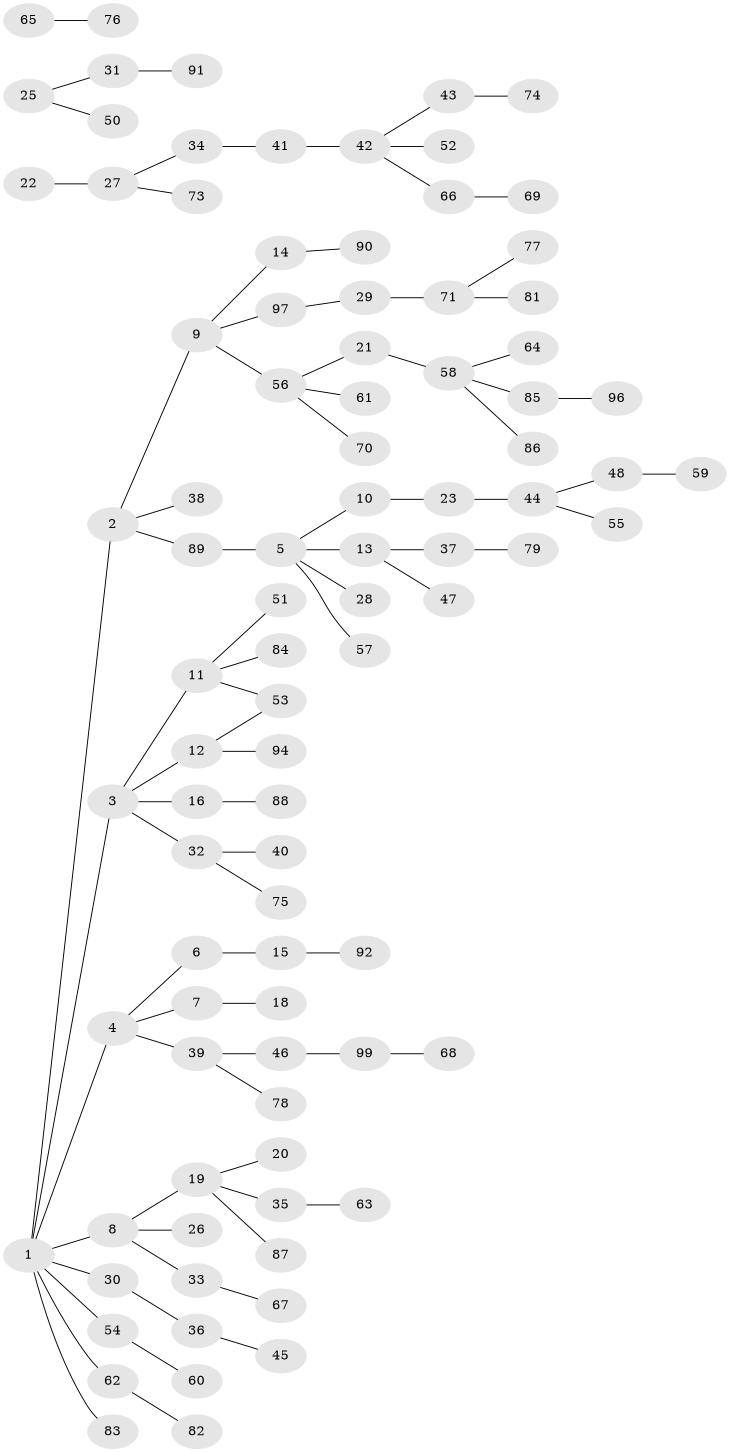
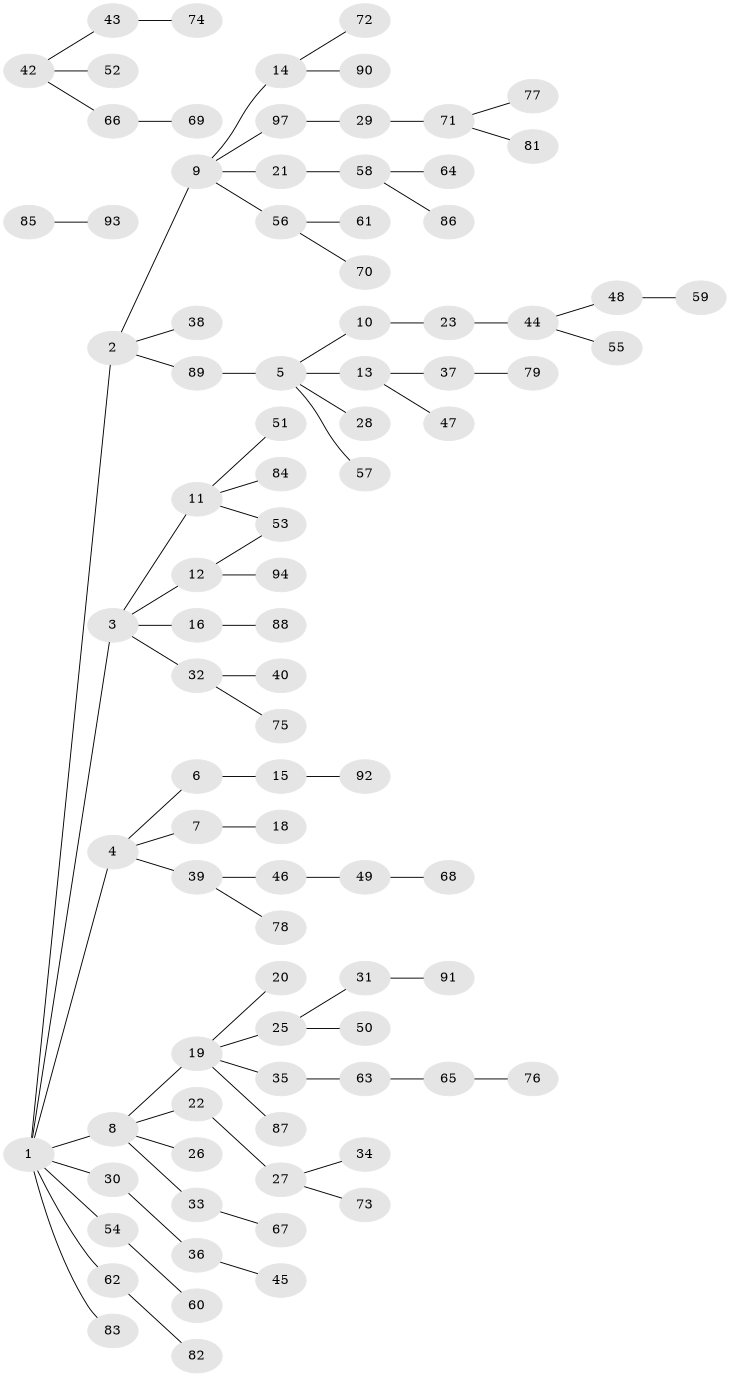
none -> (365, 21)
(281, 147) -> none
(323, 367) -> (239, 172)
(491, 386) -> none
(617, 399) -> (113, 222)
none -> (239, 1041)
(365, 1054) -> (365, 877)
none -> (407, 1079)
none -> (155, 1117)
